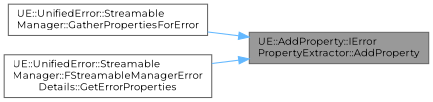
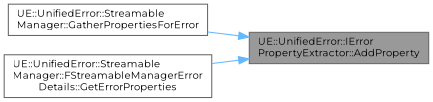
(339, 48) -> (339, 48)
